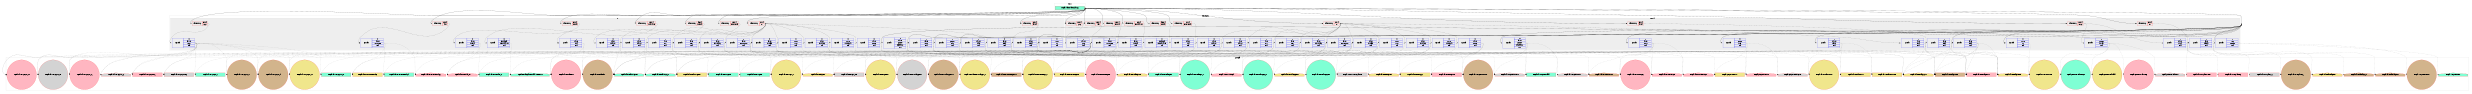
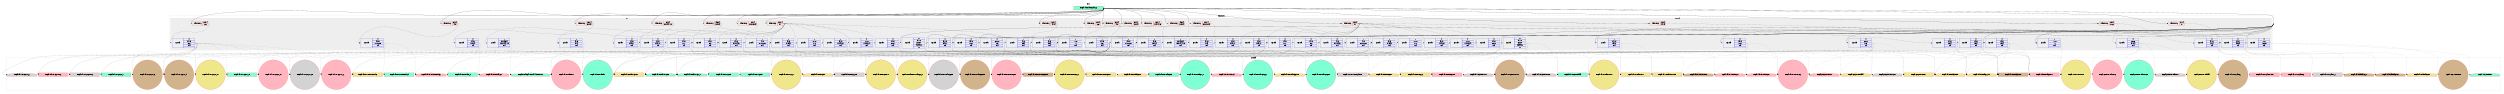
(598, 75) -> (598, 75)
none -> (1856, 75)
